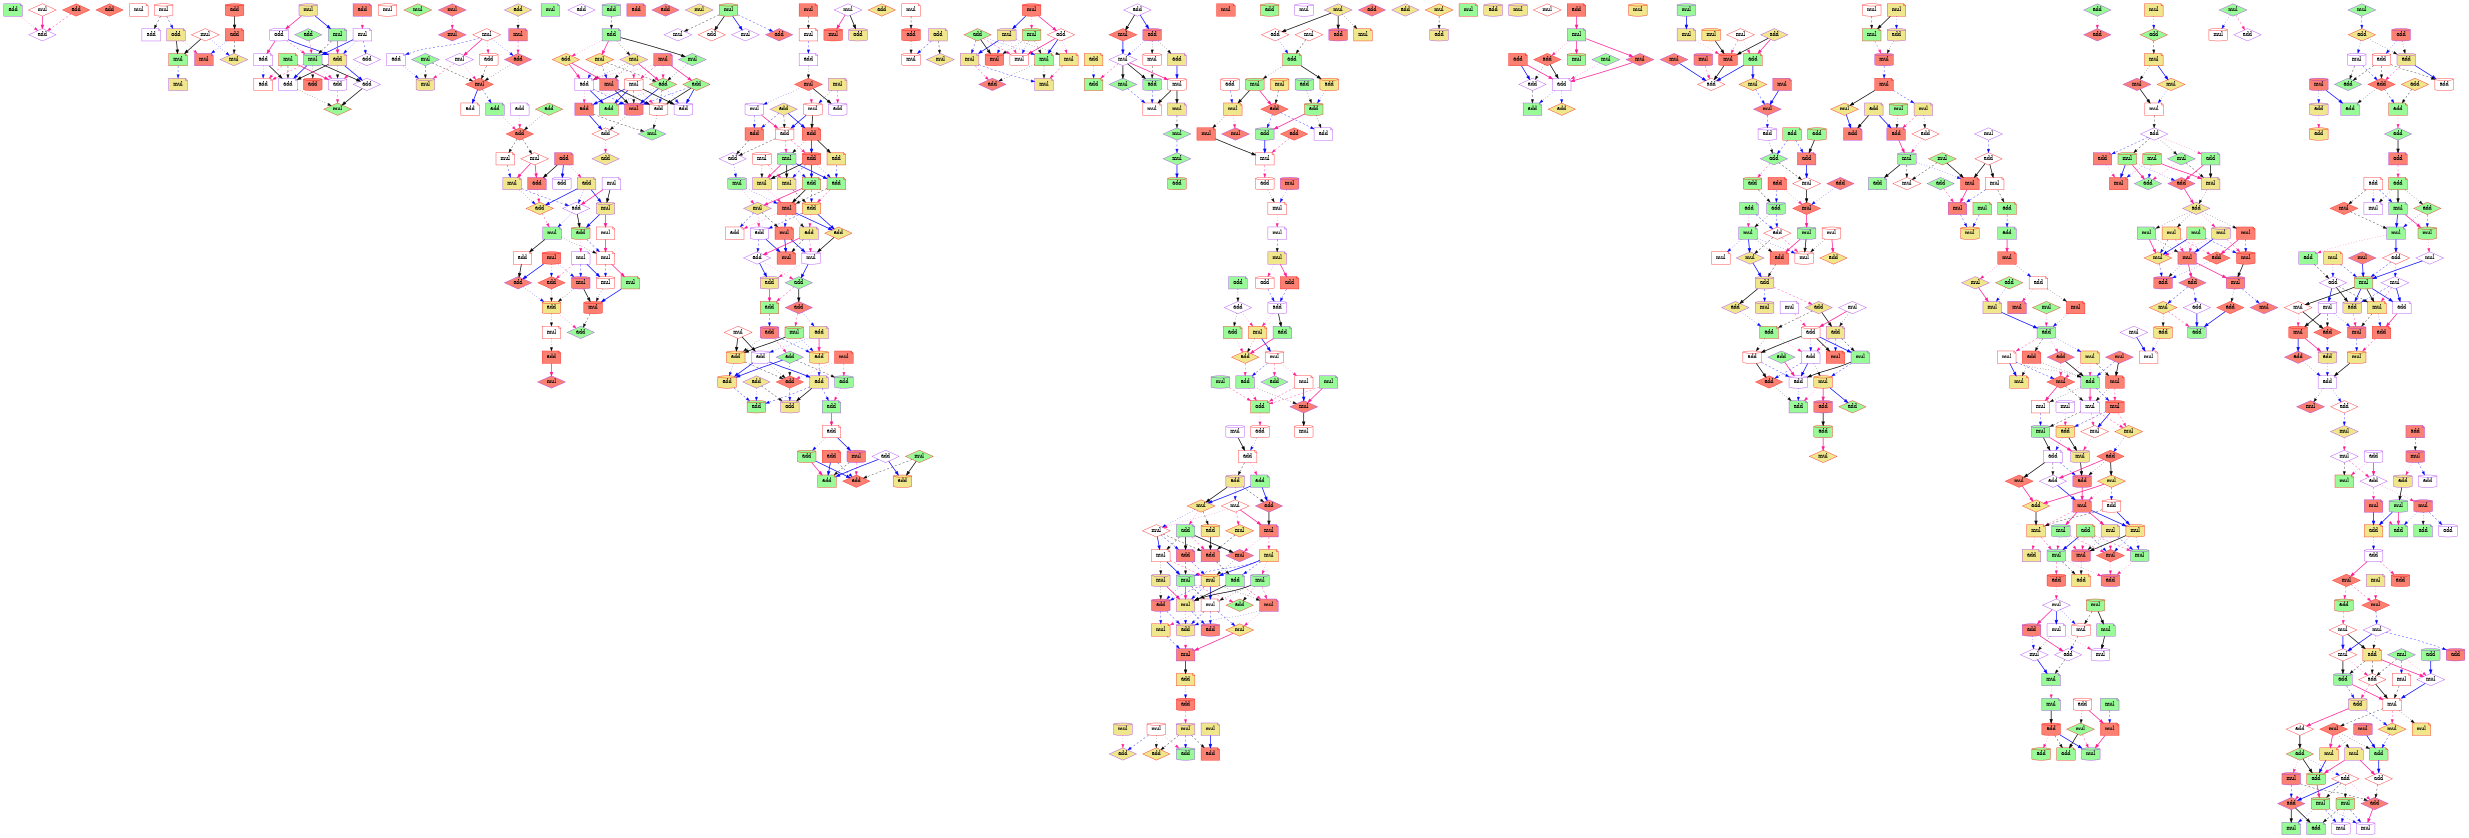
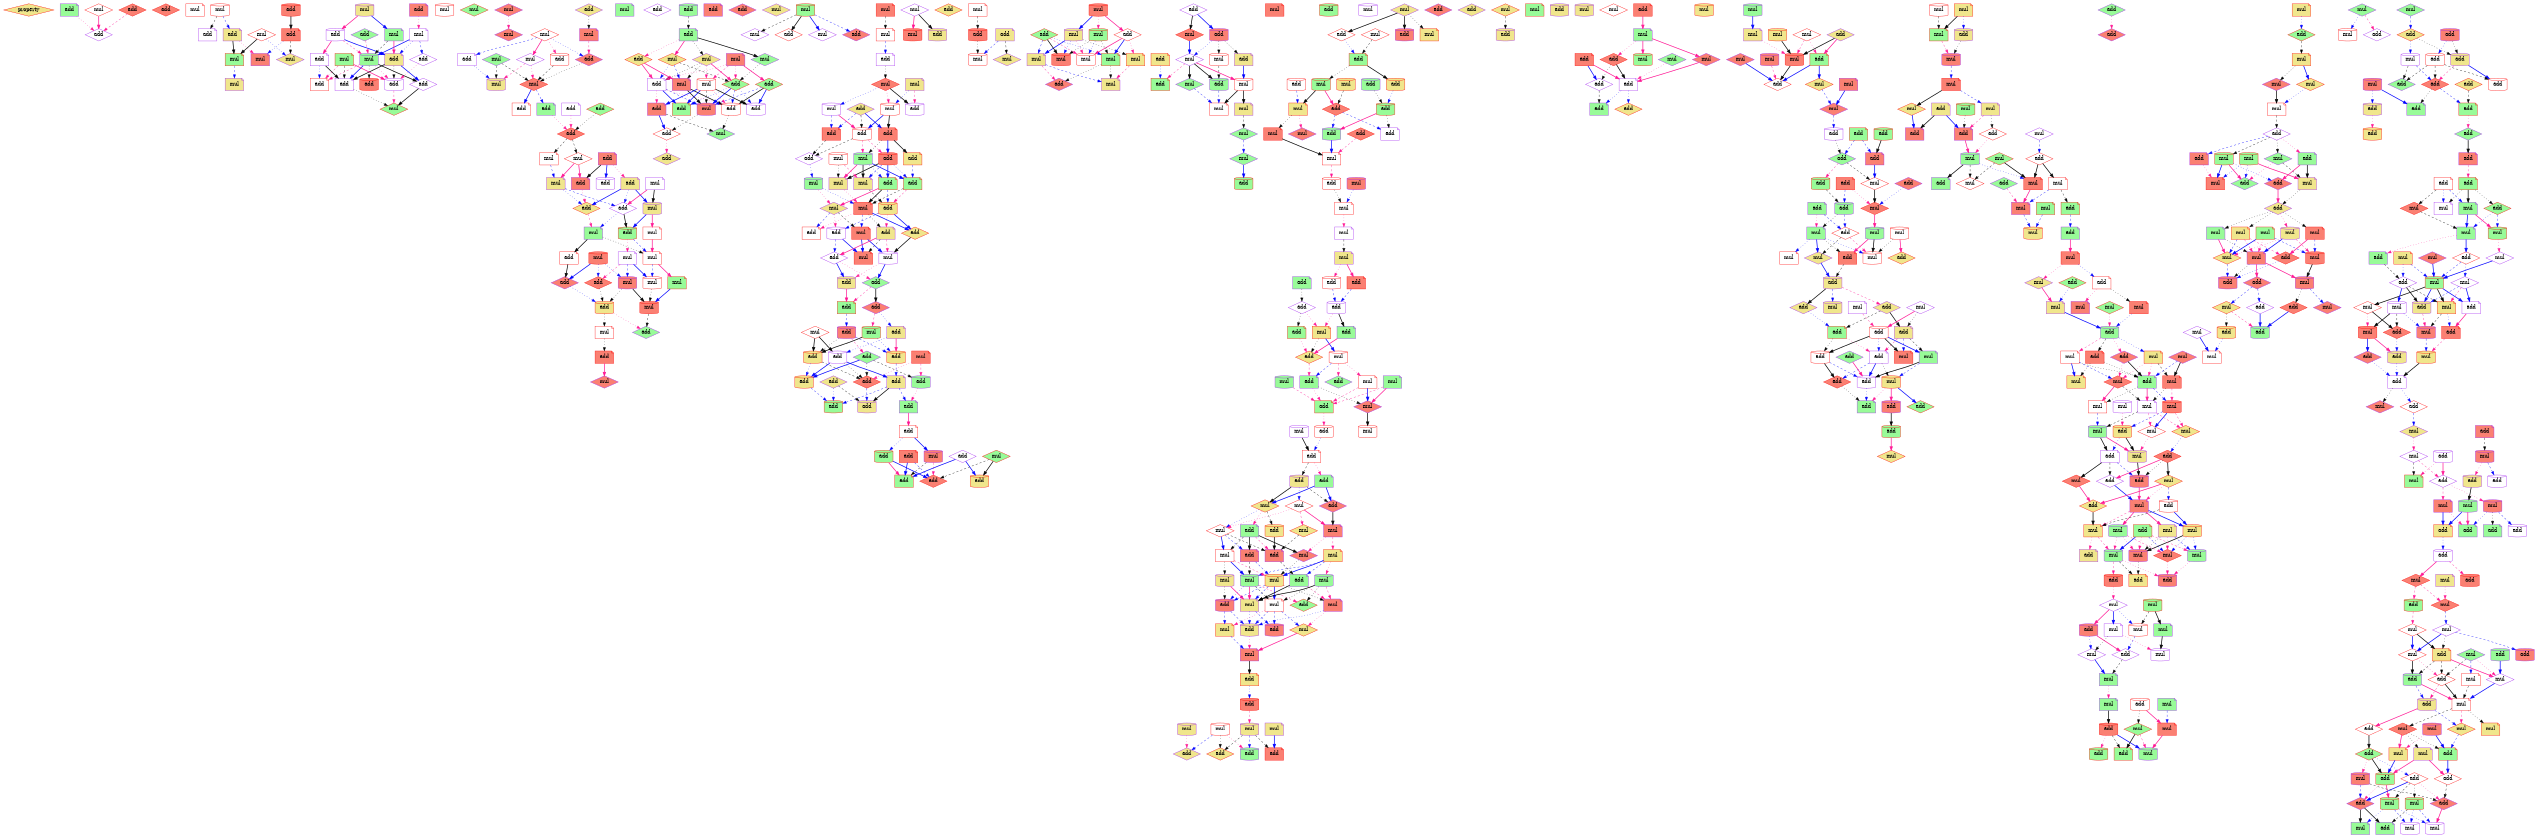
none -> (29, 10)
